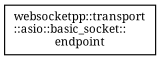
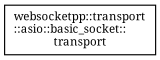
(80, 30) -> (80, 30)
